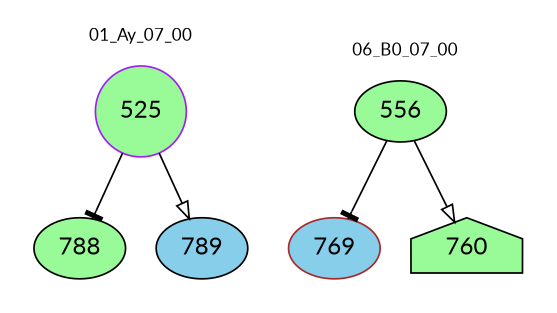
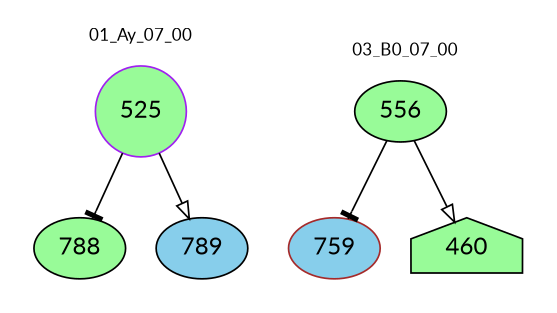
(406, 51) -> (406, 51)
(334, 248) -> (334, 248)
(467, 248) -> (467, 248)
